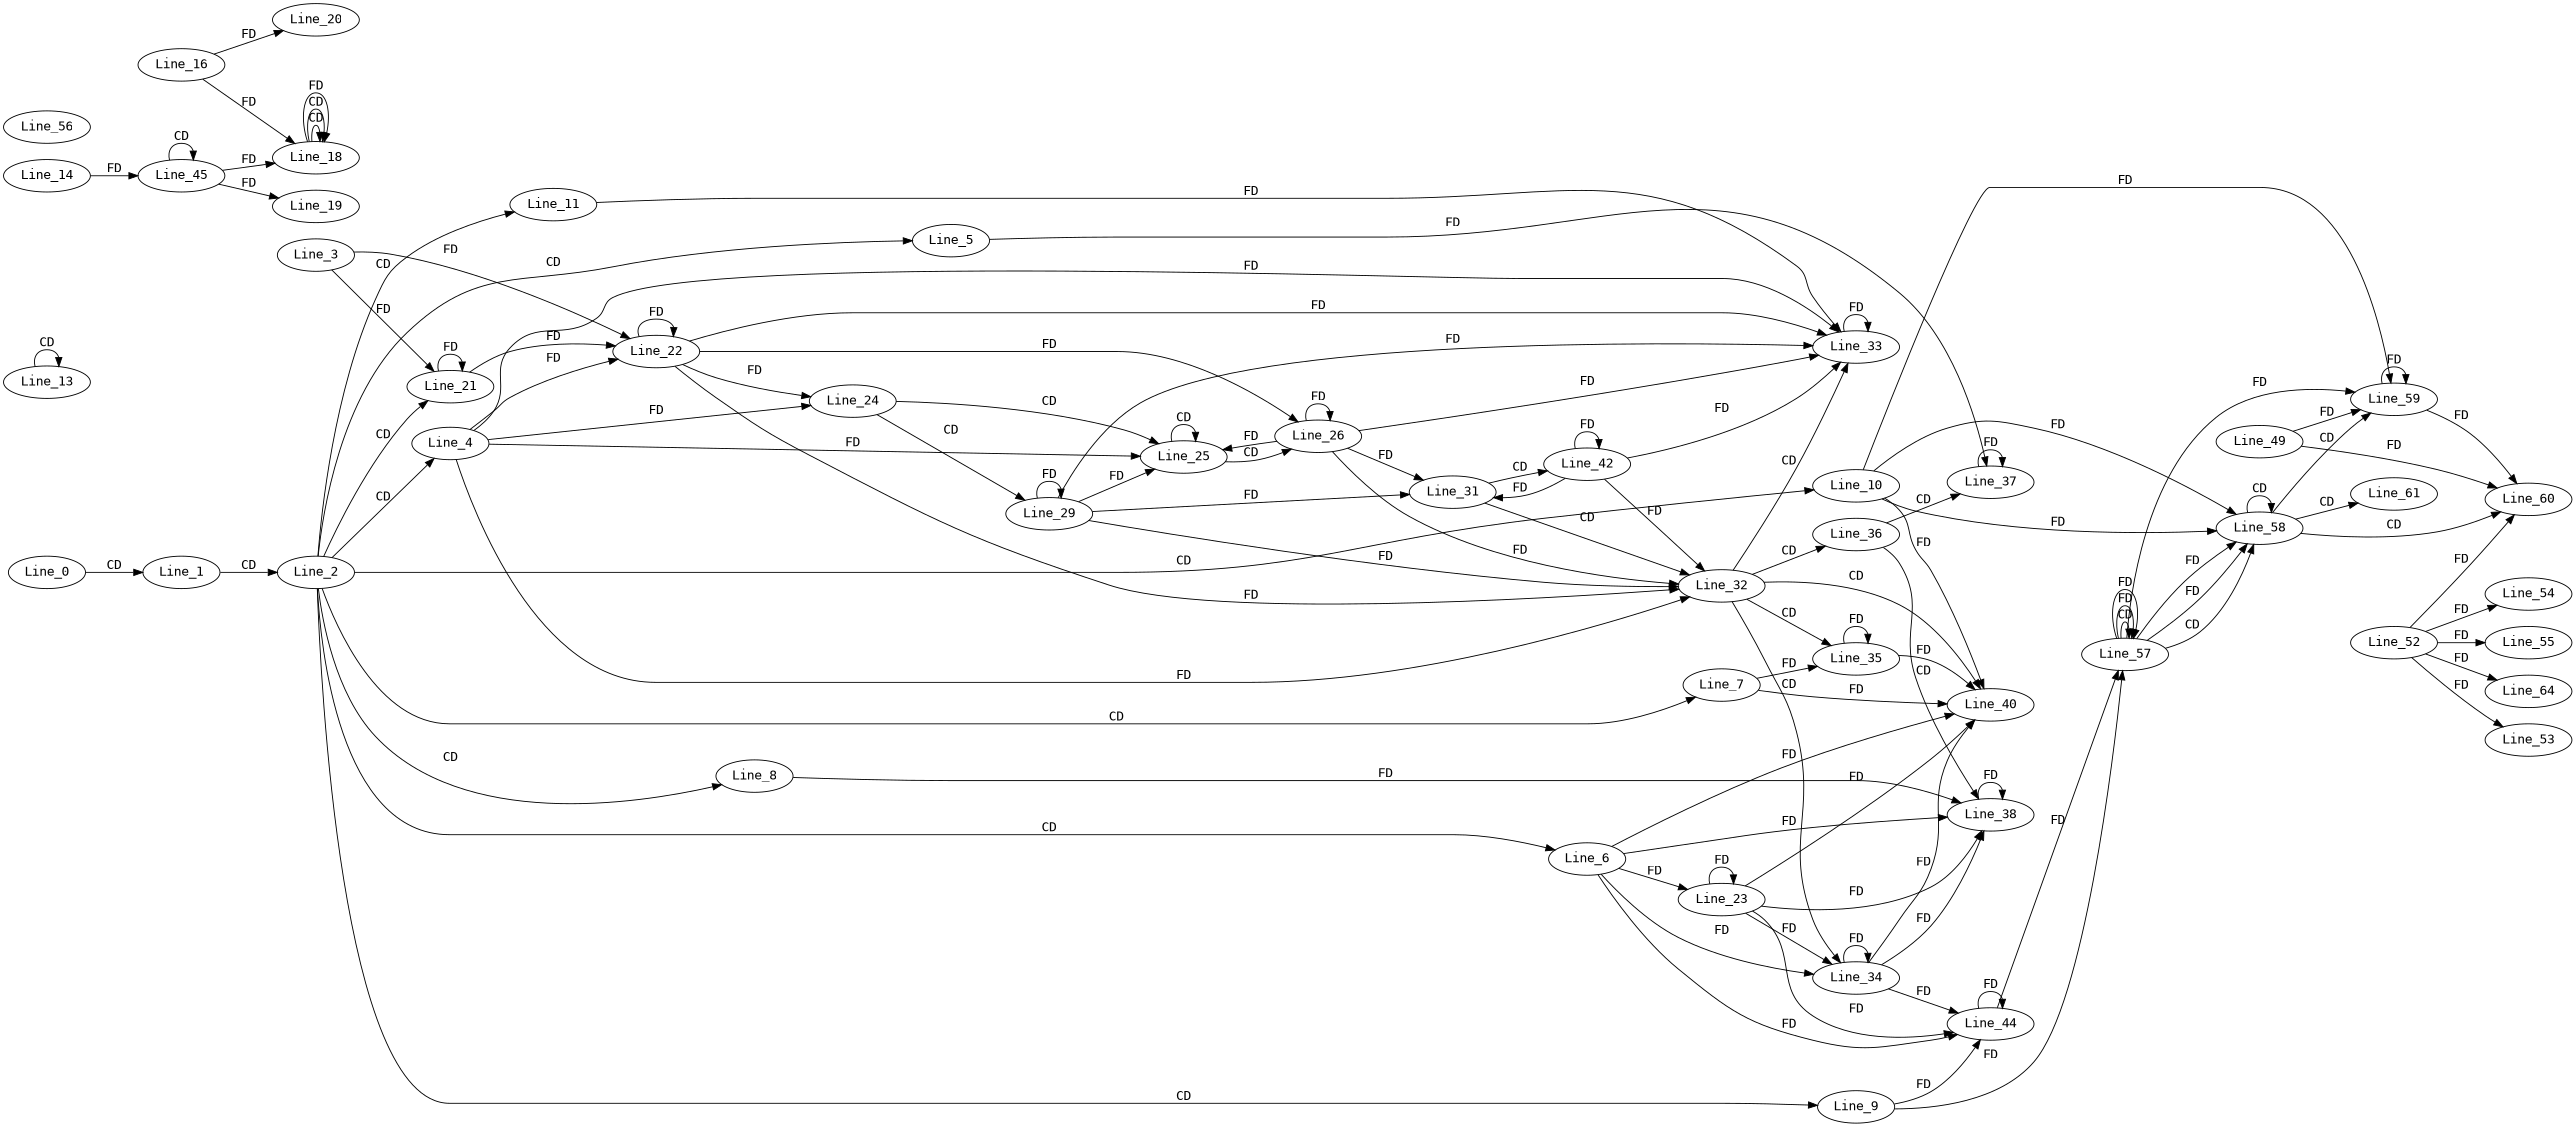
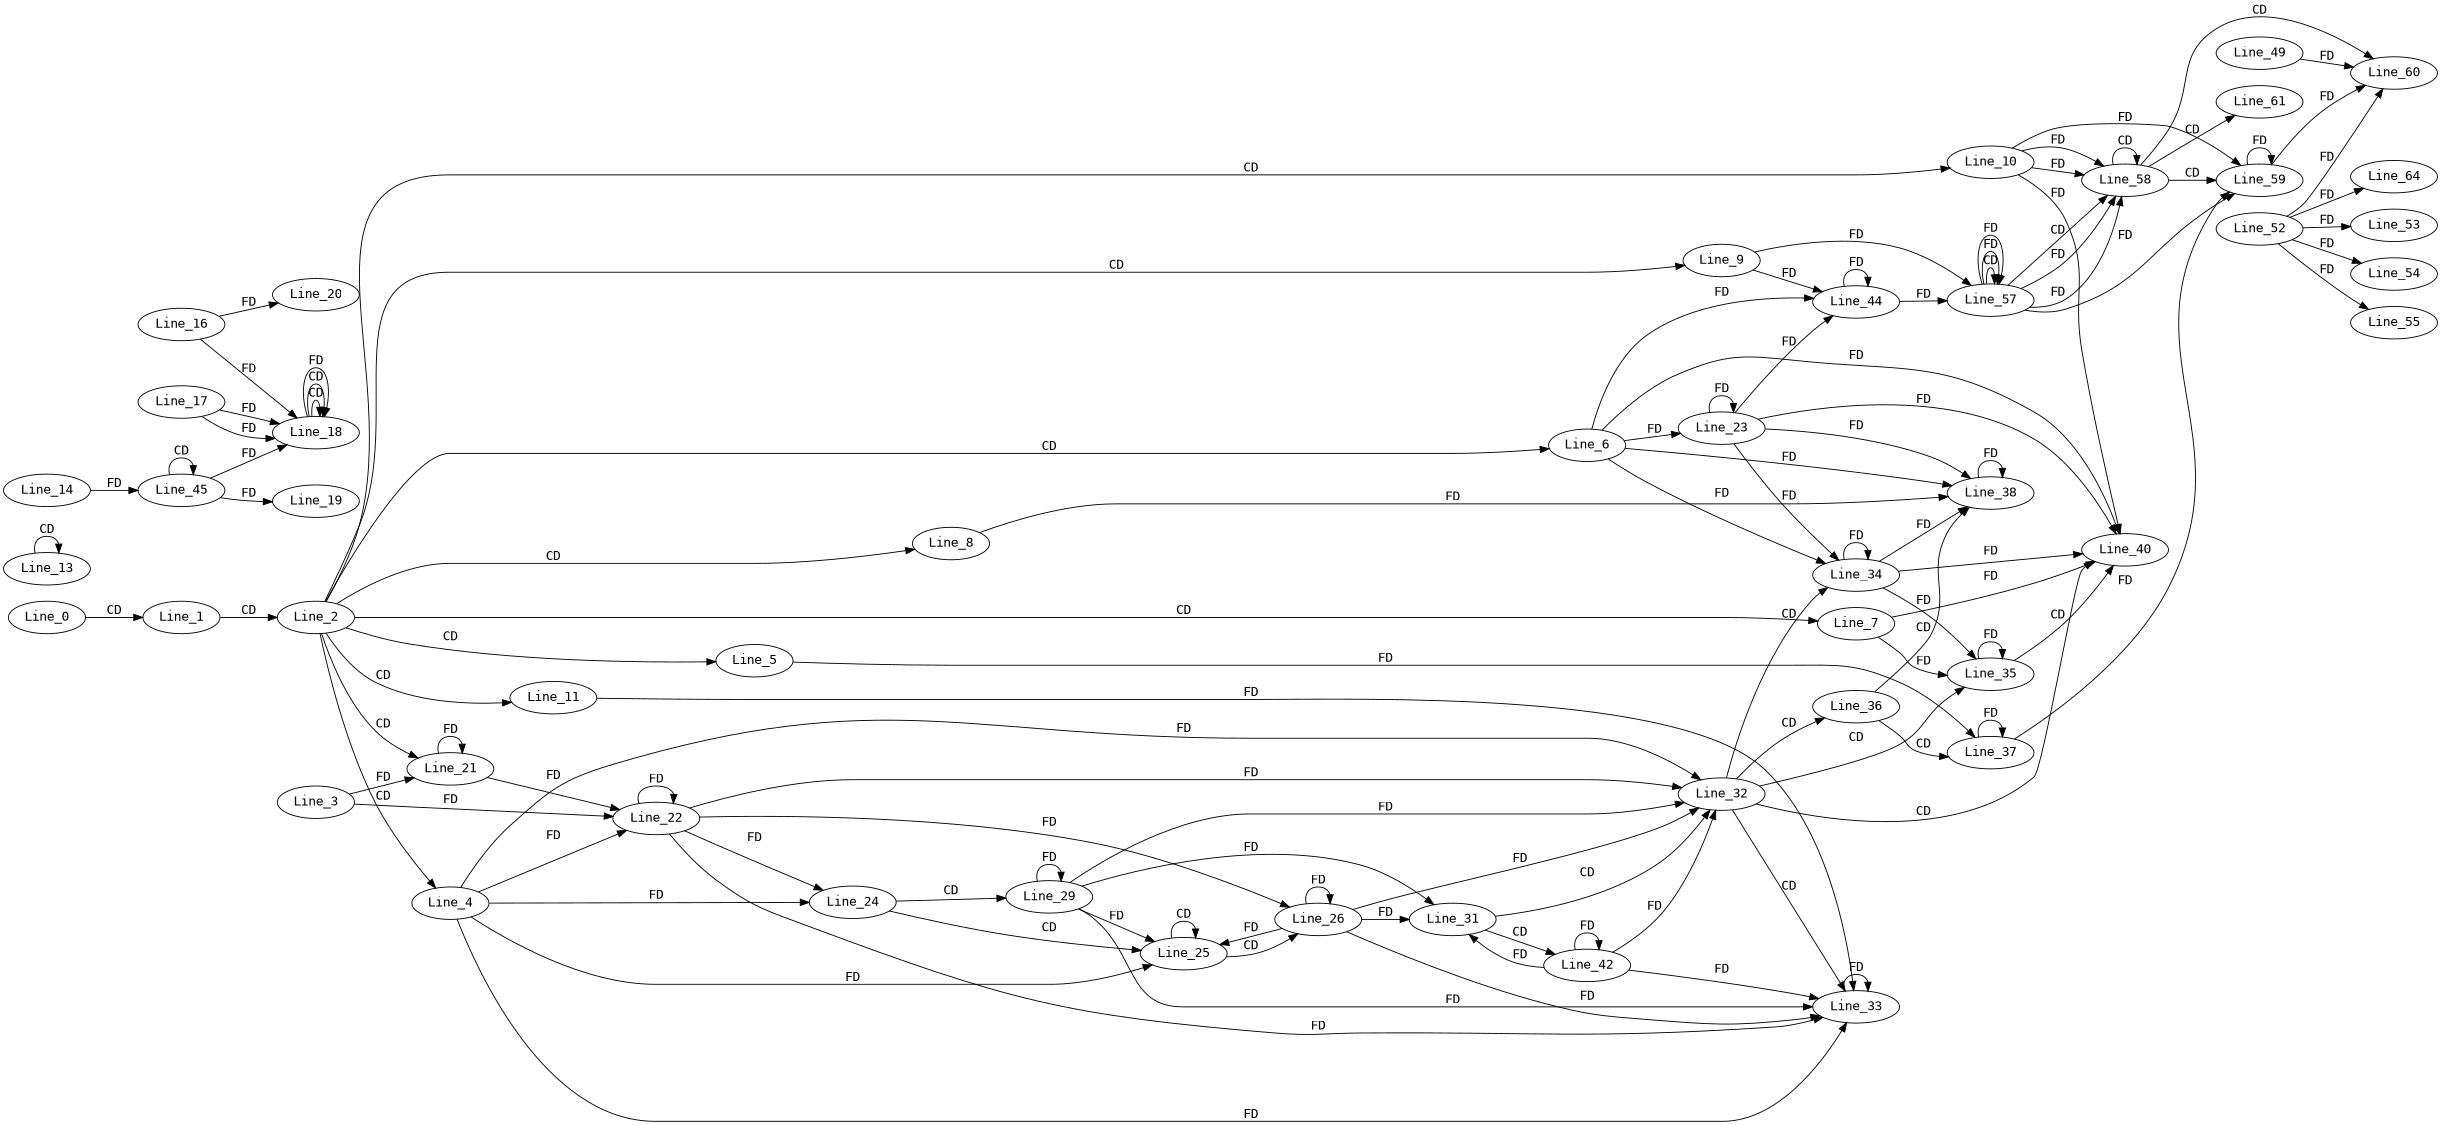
(47, 127) -> none
none -> (181, 402)
(2322, 422) -> (2193, 498)
(1923, 650) -> (2058, 615)
(1919, 999) -> (1929, 616)
